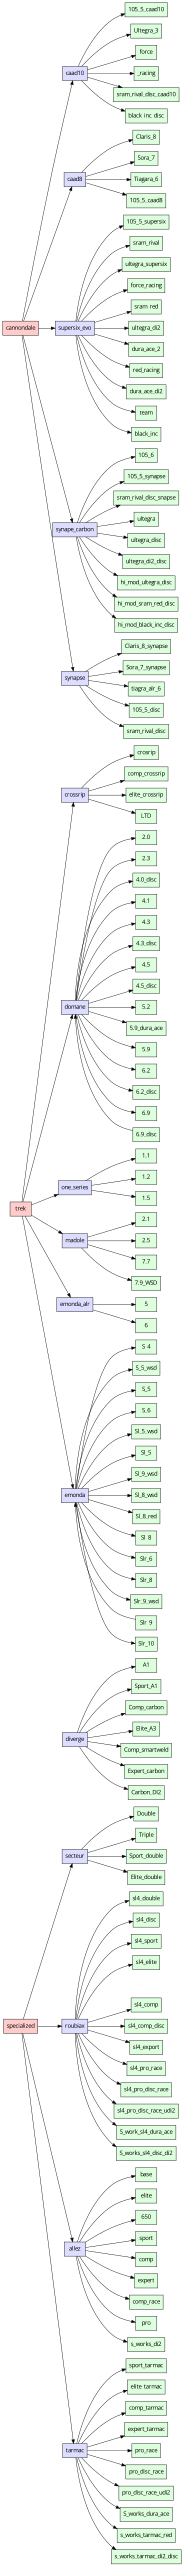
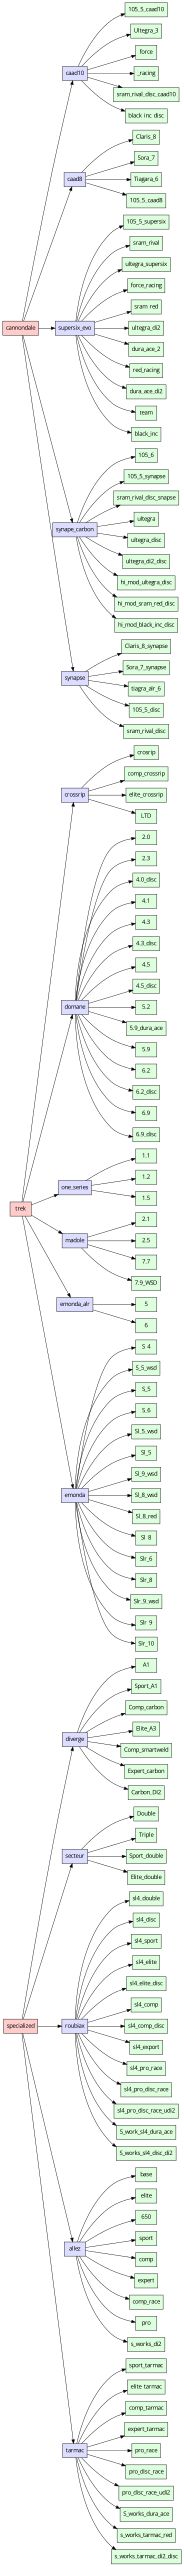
(89, 1084) -> (86, 1084)
(95, 1586) -> (85, 1570)
none -> (45, 1885)
none -> (146, 1984)
